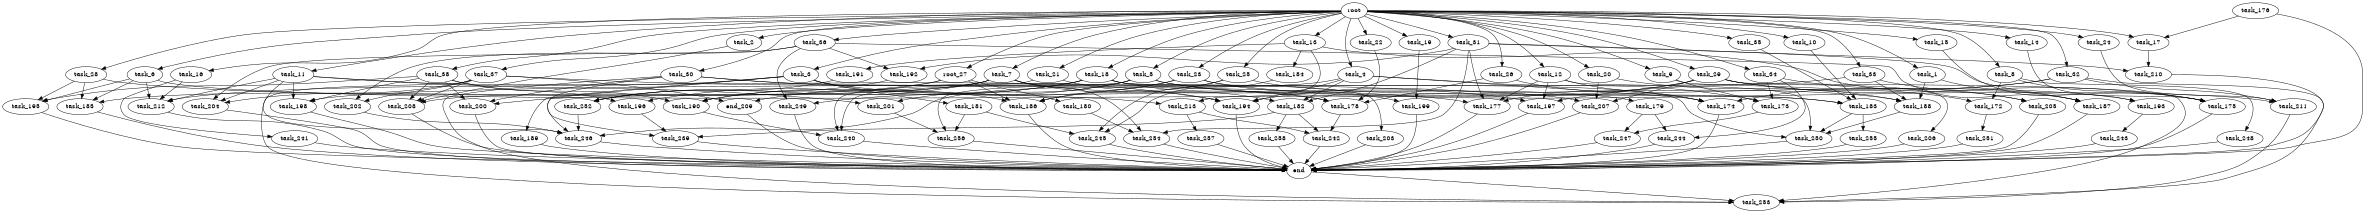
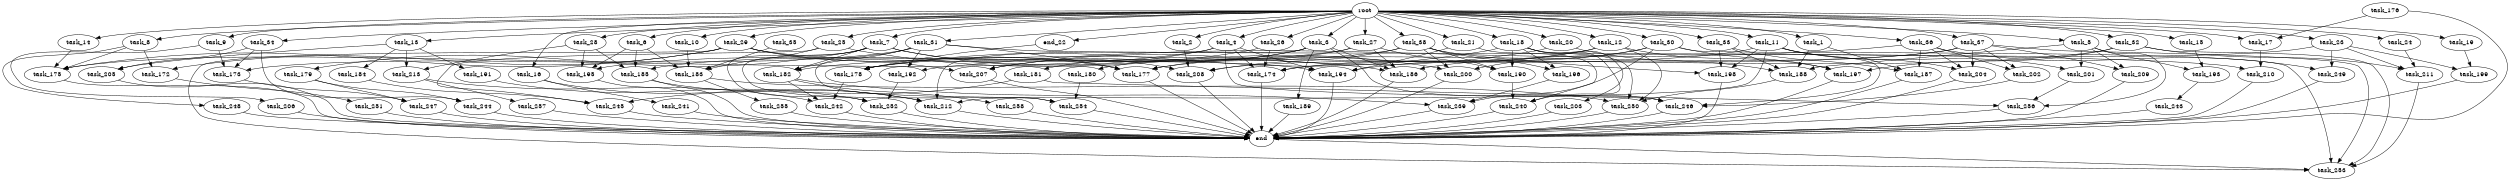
(1548, 19) -> none
(1371, 43) -> (1055, 43)
(956, 75) -> (1365, 43)
(148, 88) -> (784, 91)
(740, 107) -> (2135, 75)
(578, 120) -> (1003, 127)
